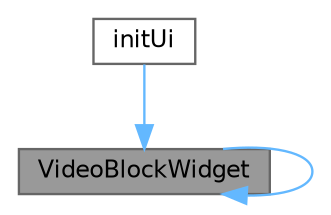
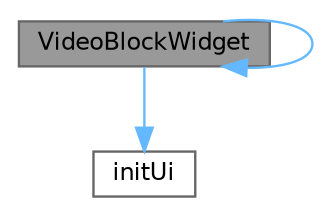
(144, 95) -> (144, 97)
